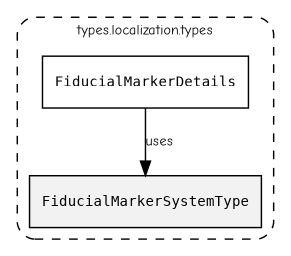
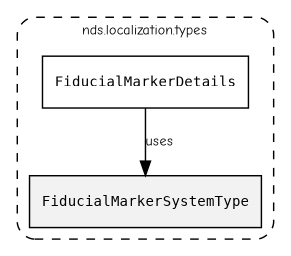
(145, 31) -> (145, 31)
